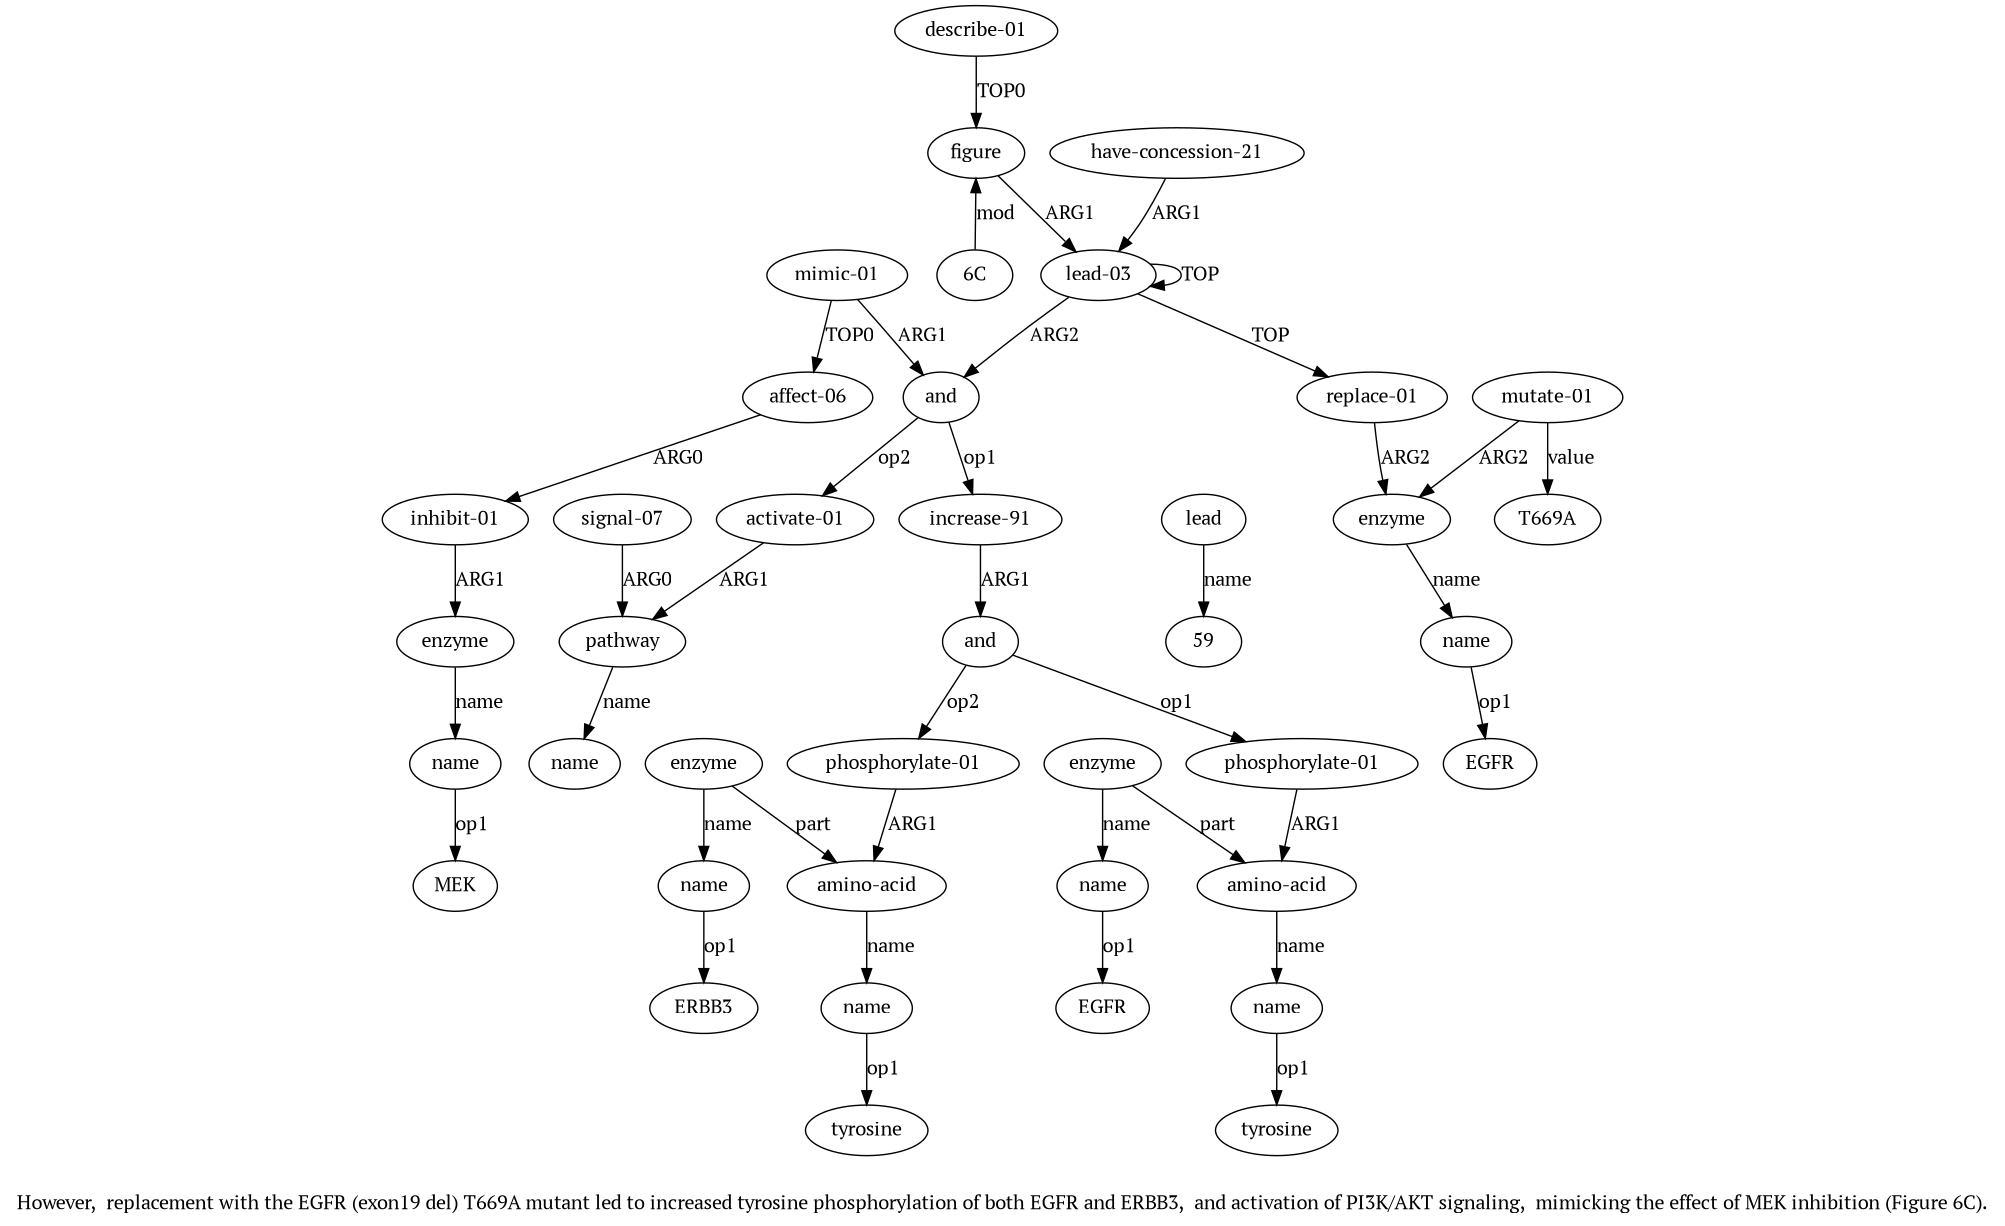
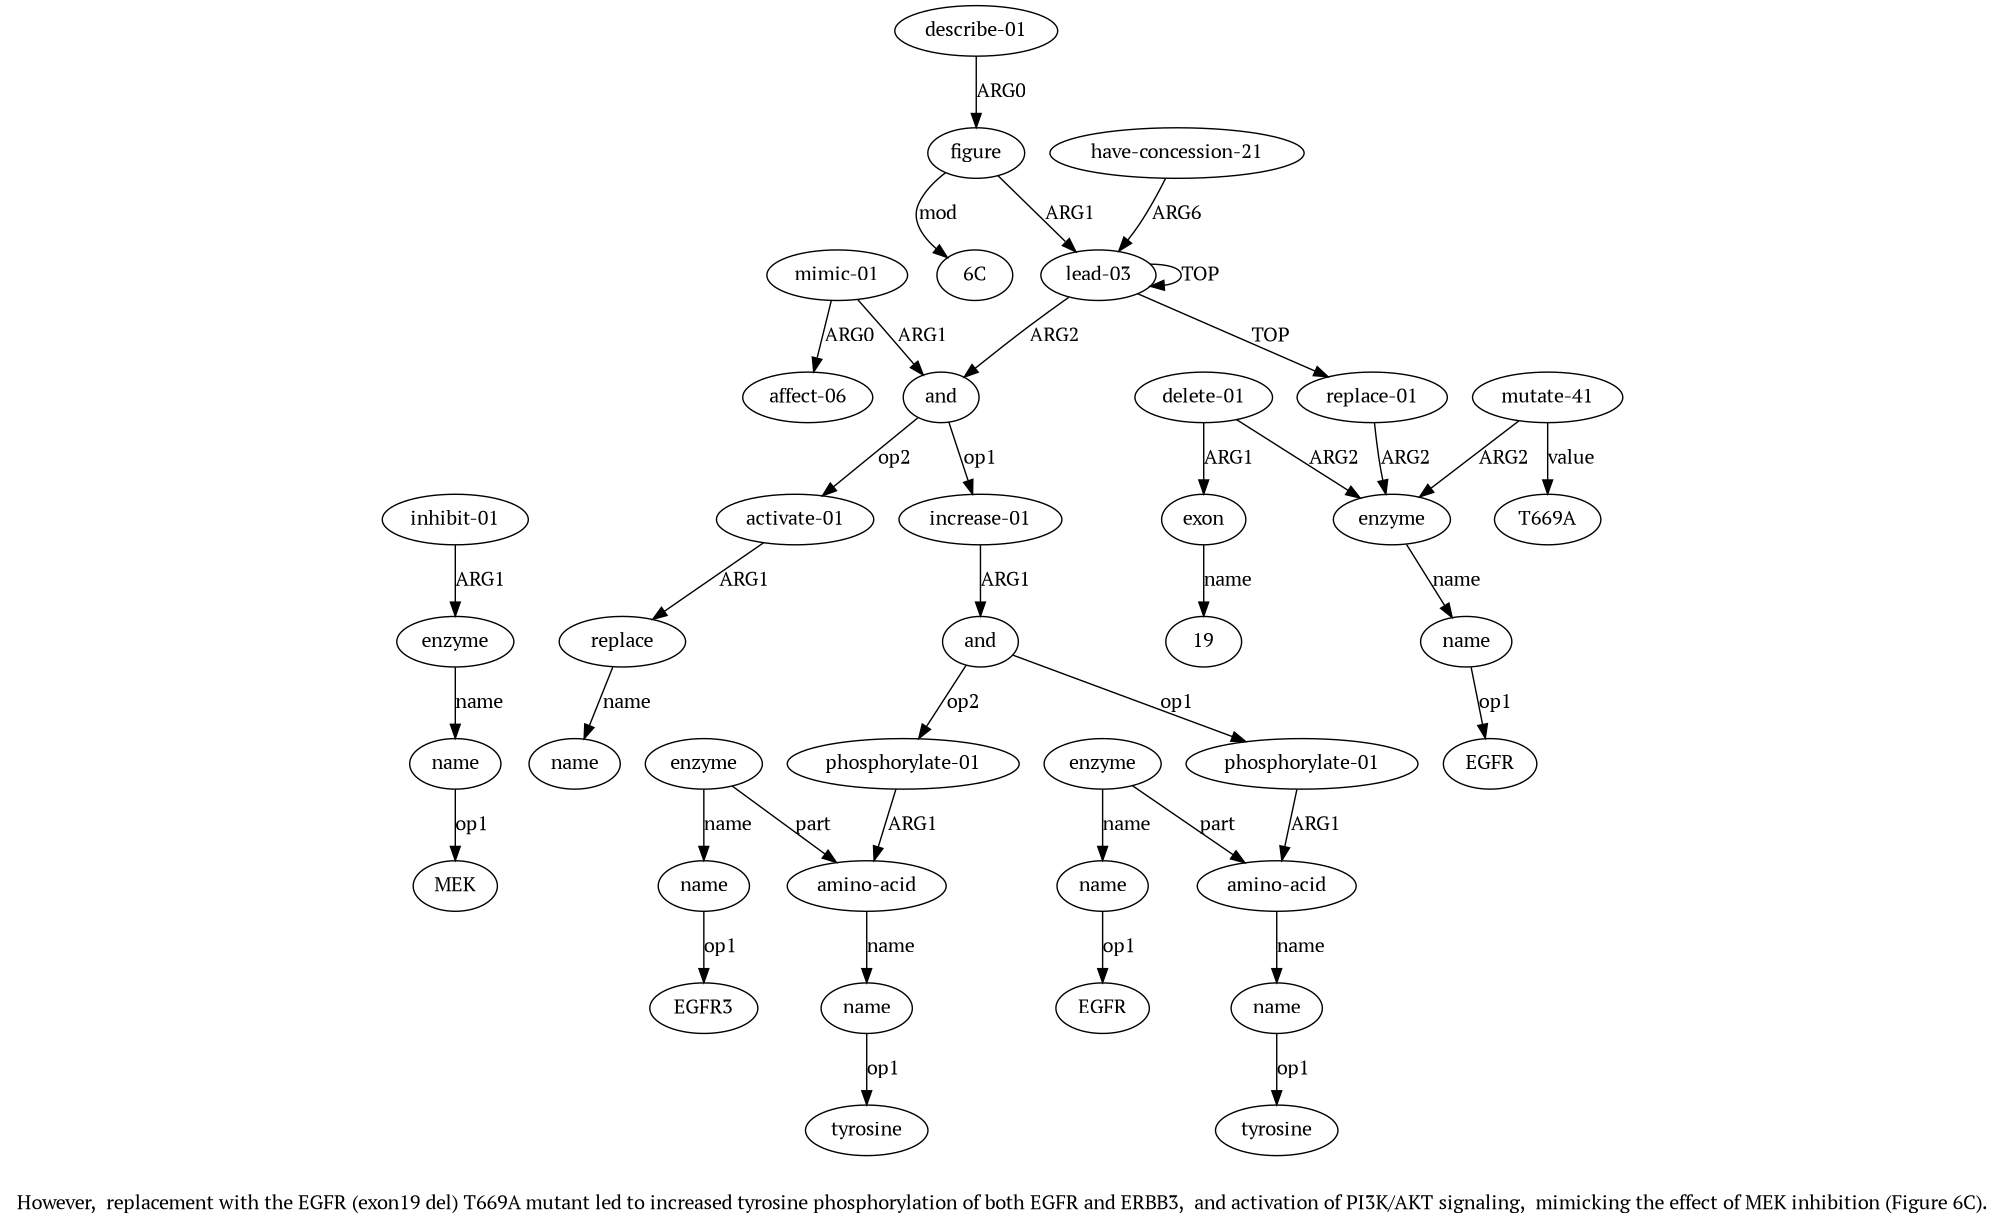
(1002, 92) -> (1002, 92)
(1177, 214) -> (1177, 214)
(975, 221) -> (917, 209)
(850, 336) -> (850, 336)
none -> (1204, 397)
(1548, 397) -> (1548, 397)
(640, 456) -> none
(622, 520) -> none
(980, 520) -> (980, 520)
(1204, 520) -> (1204, 520)
(622, 642) -> (622, 642)
(1204, 642) -> (1204, 642)
(704, 1008) -> (704, 1008)
